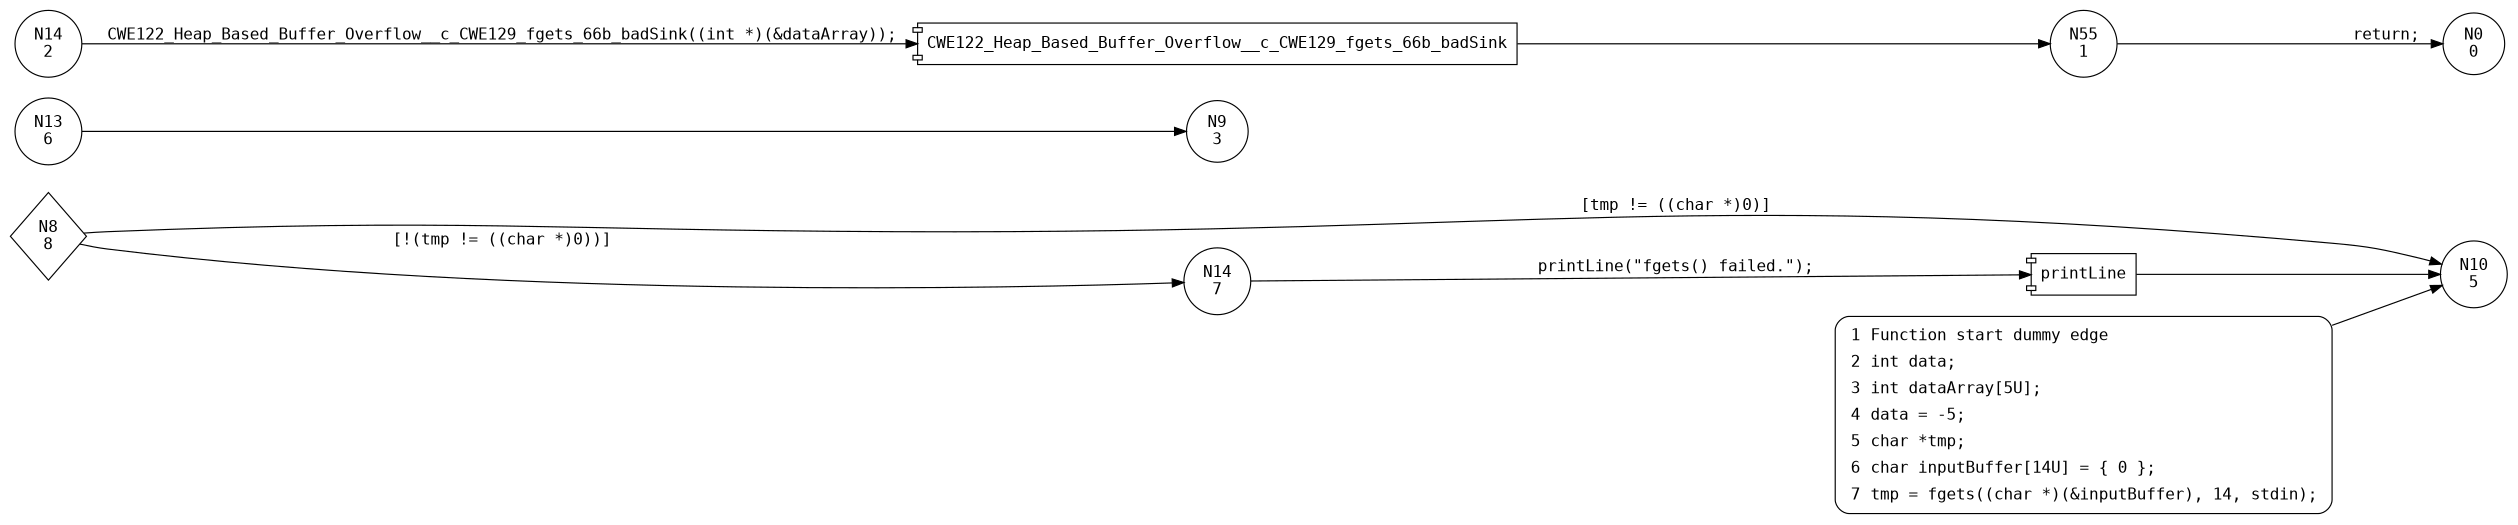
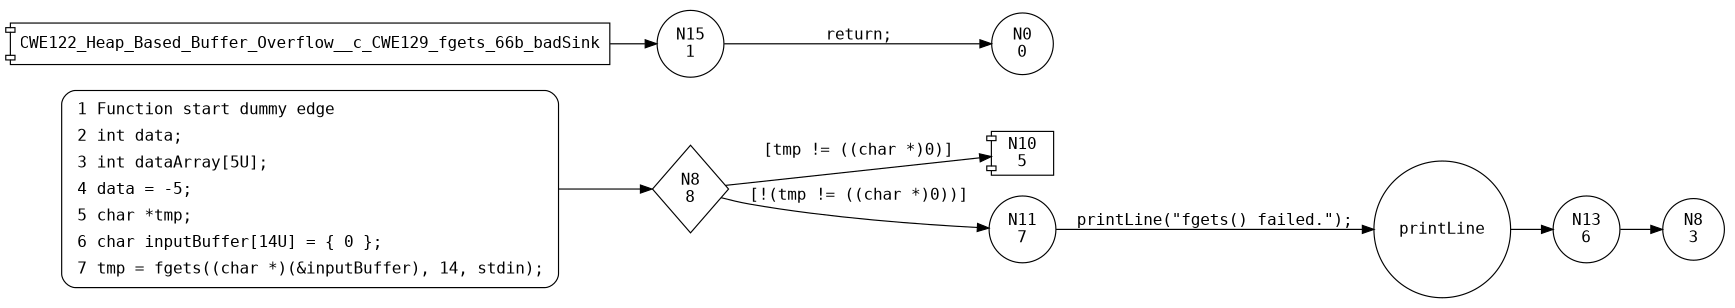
(48, 44) -> none
(2084, 44) -> (691, 44)
(1217, 131) -> (1694, 229)
(2084, 274) -> (1442, 229)
(2282, 274) -> (1526, 229)
(2474, 274) -> (1023, 153)
(1217, 281) -> (1023, 229)
(2382, 307) -> (599, 189)
